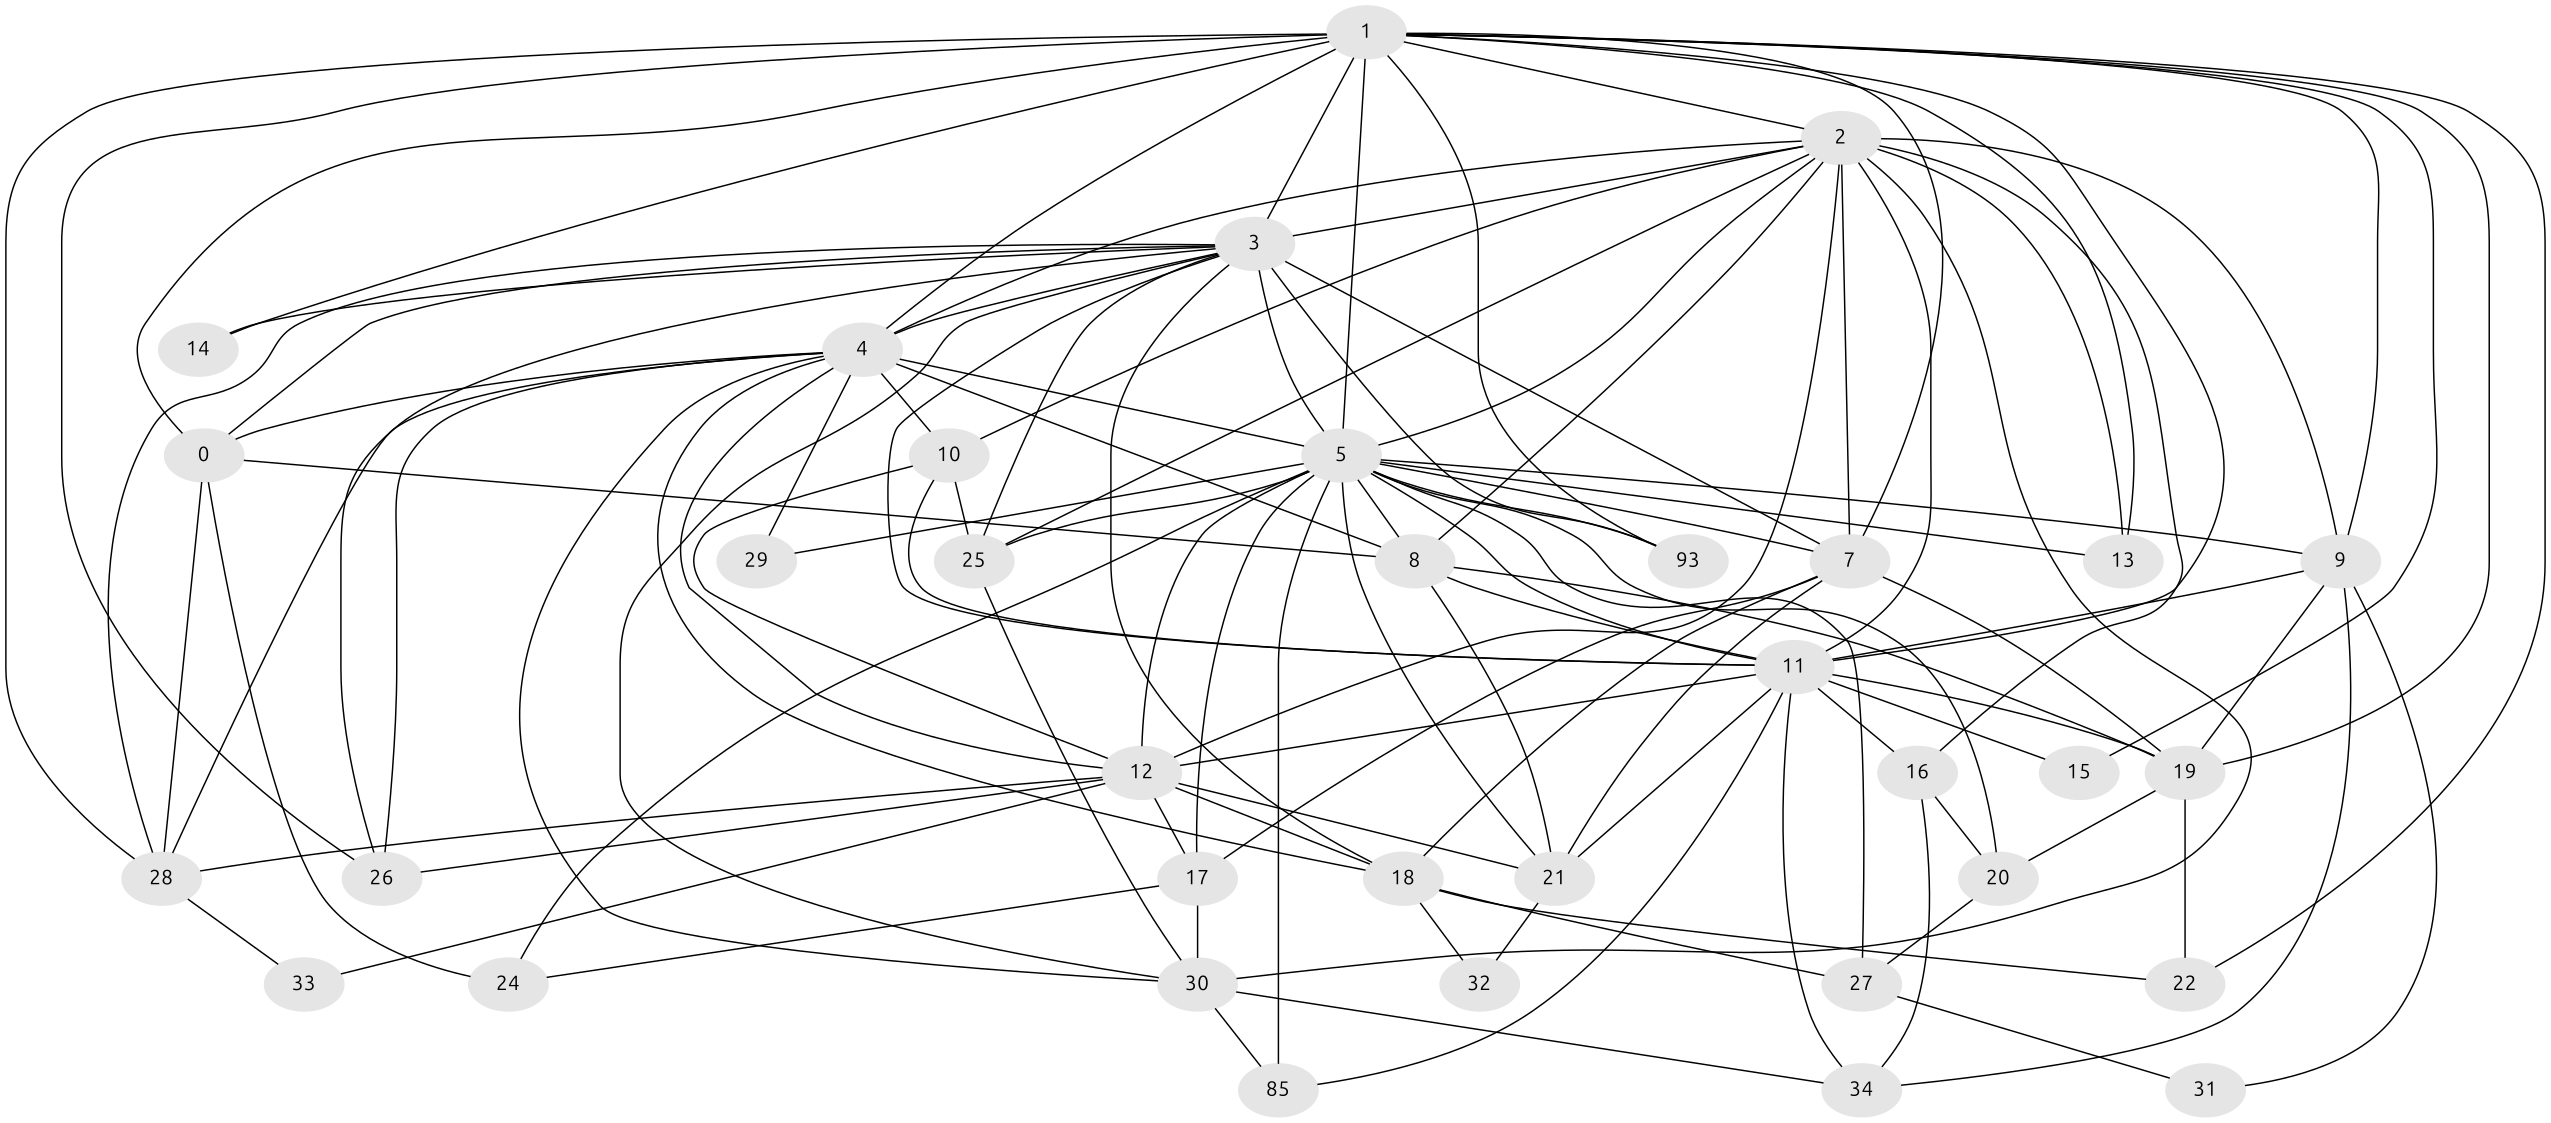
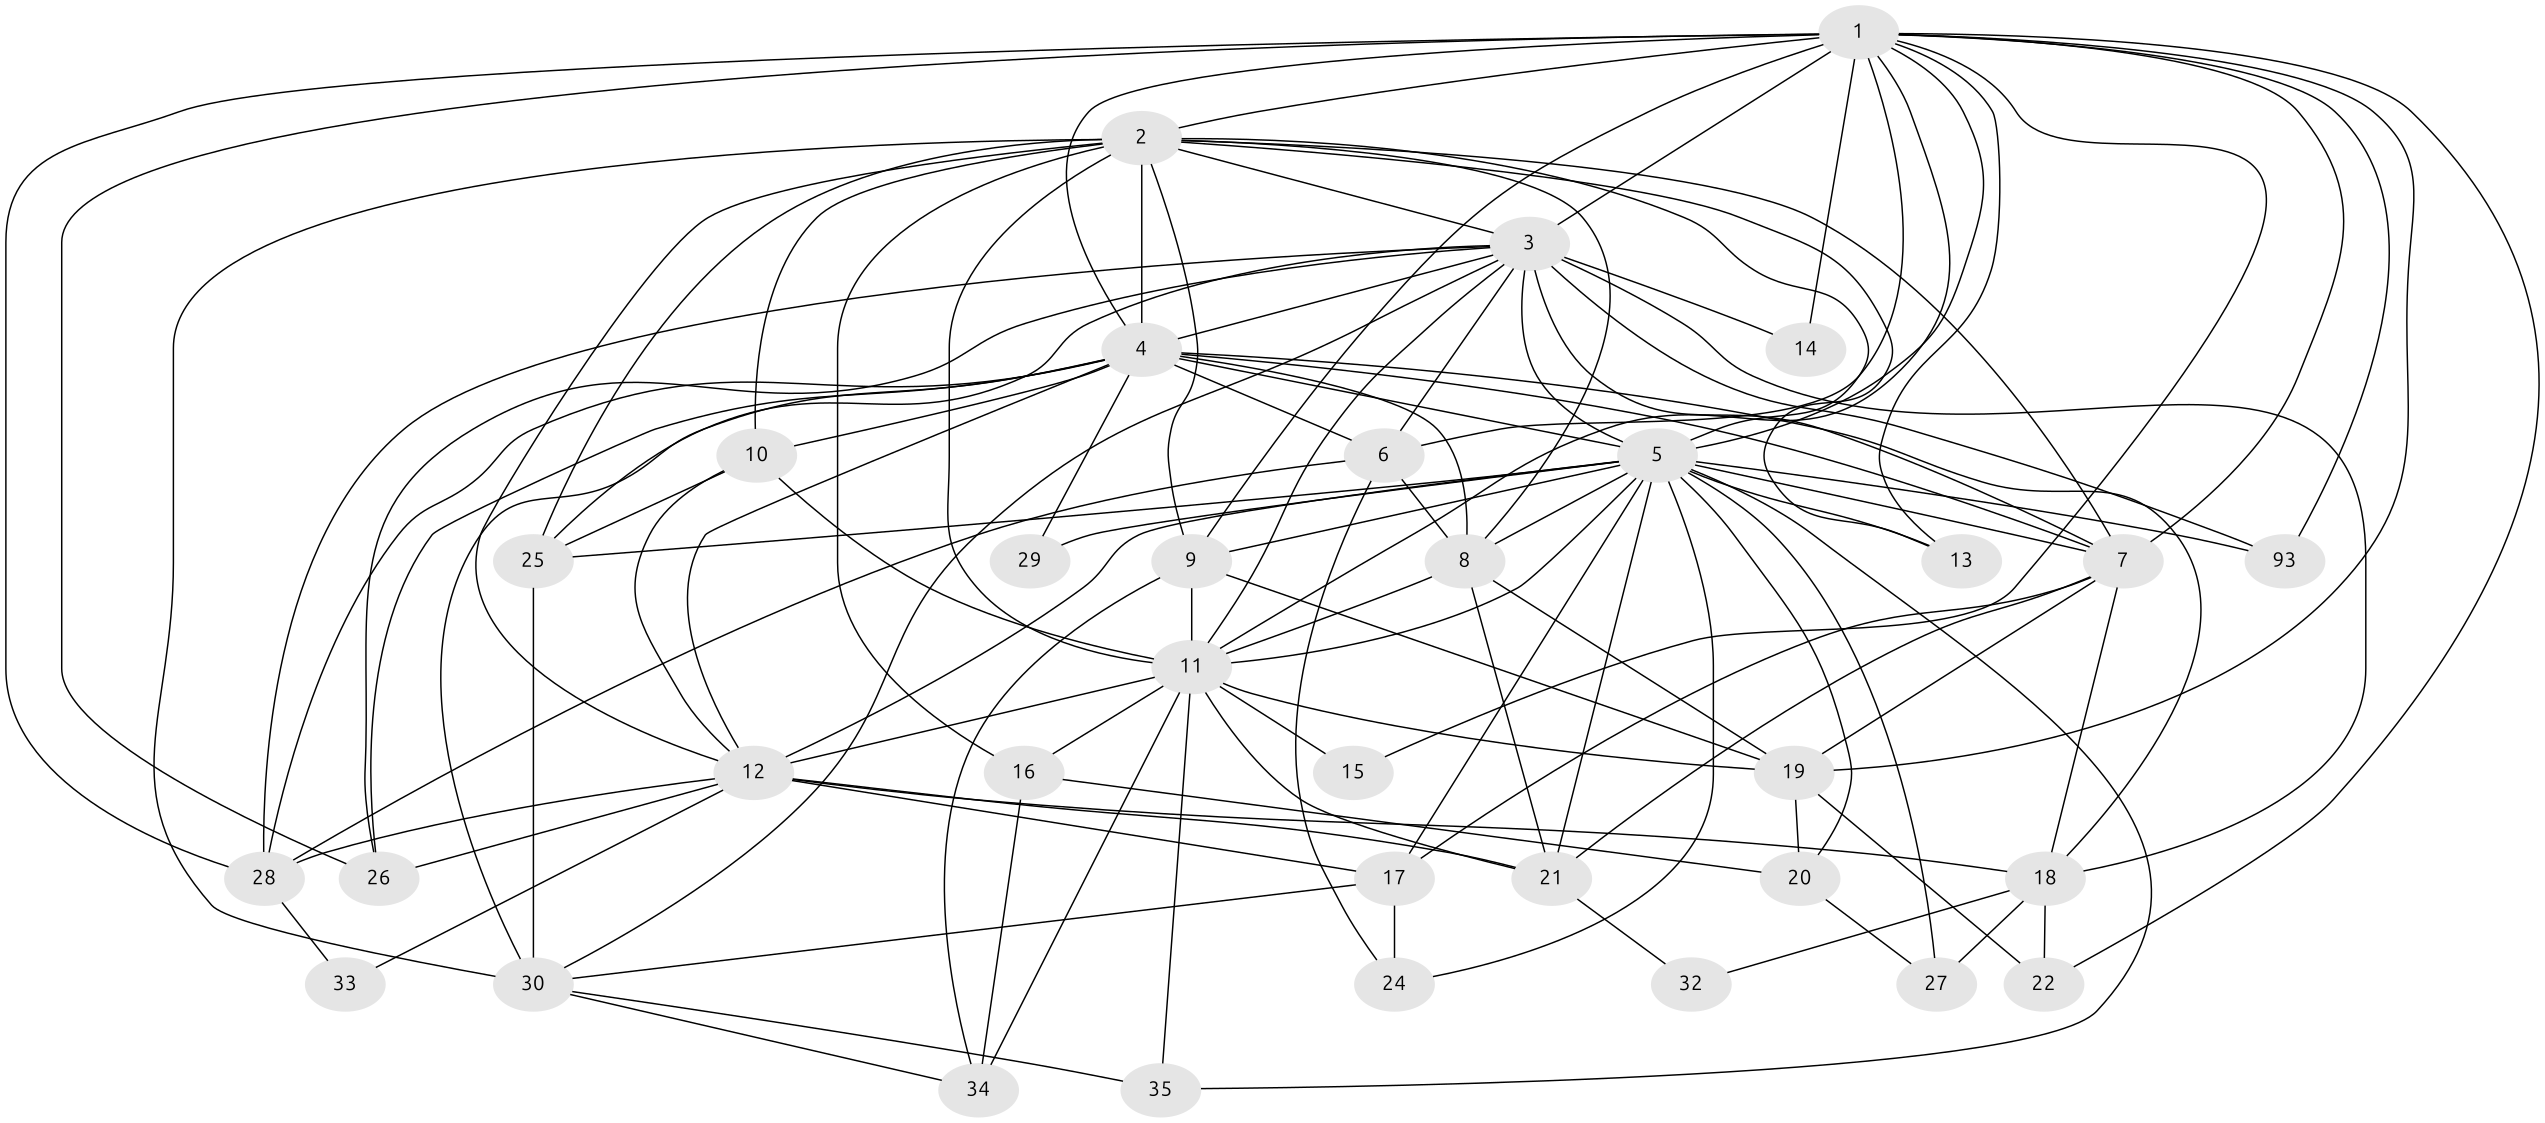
none -> (1620, 411)
(204, 456) -> (1384, 456)
(1278, 1090) -> (1161, 1090)
(2206, 1090) -> none
